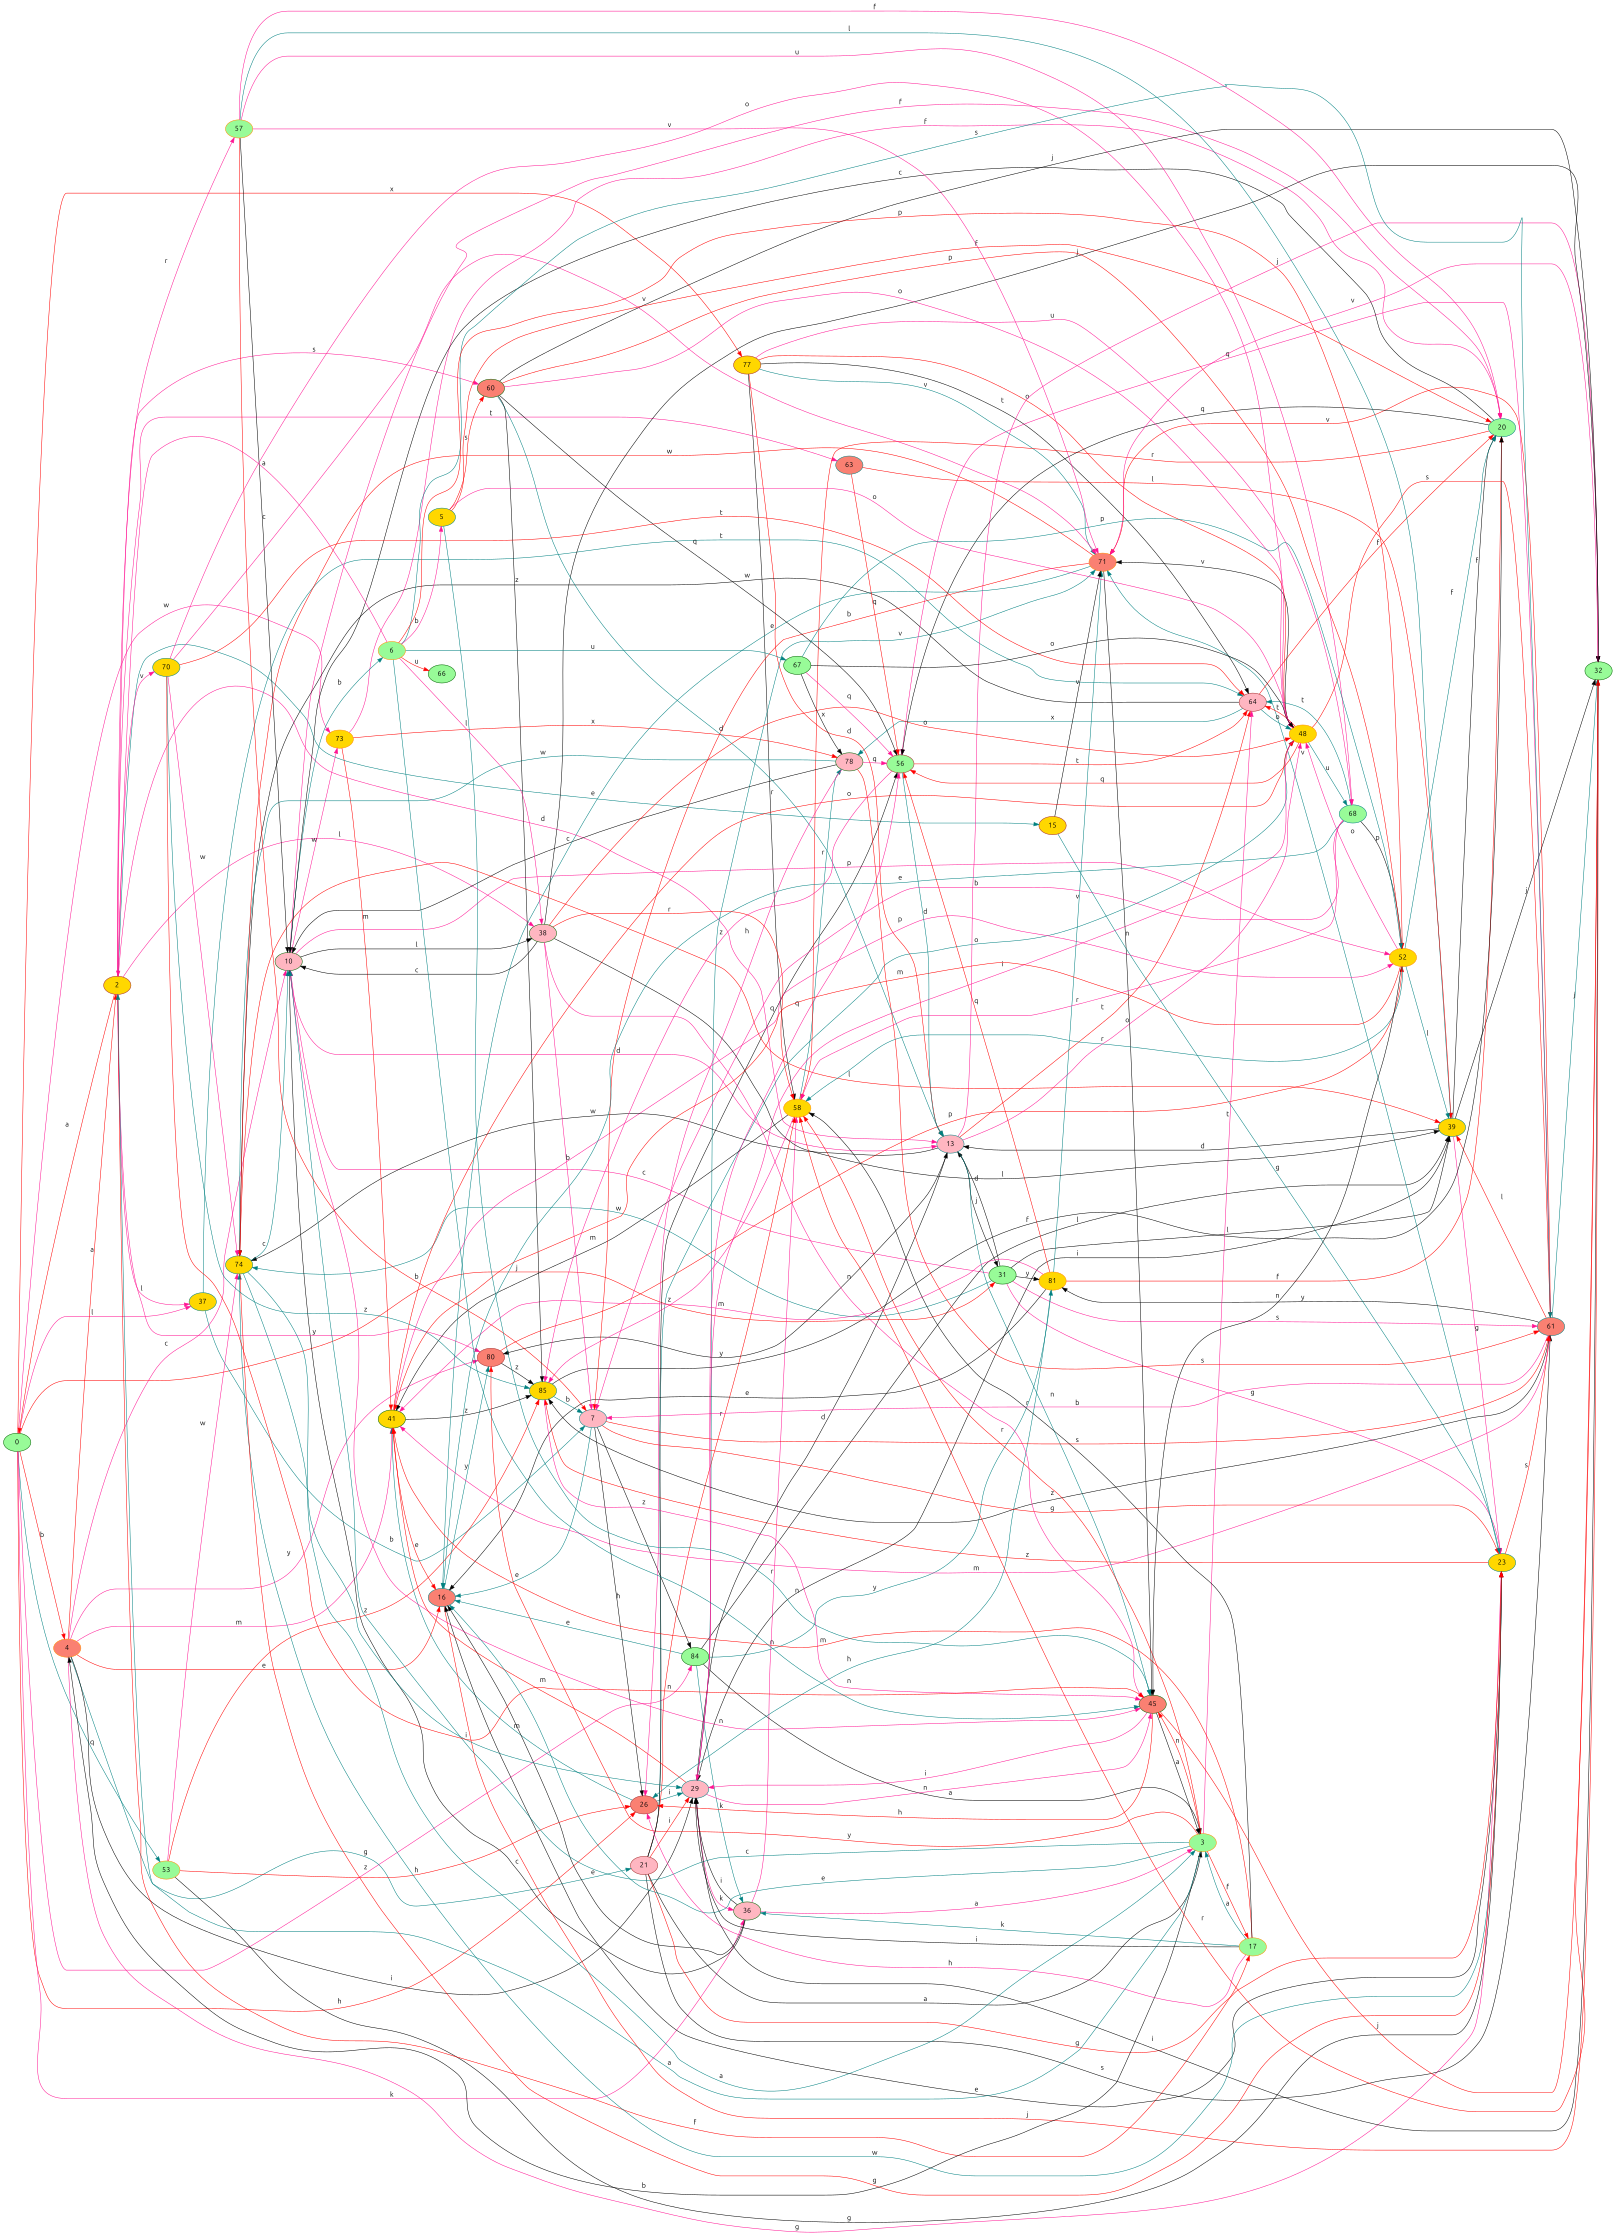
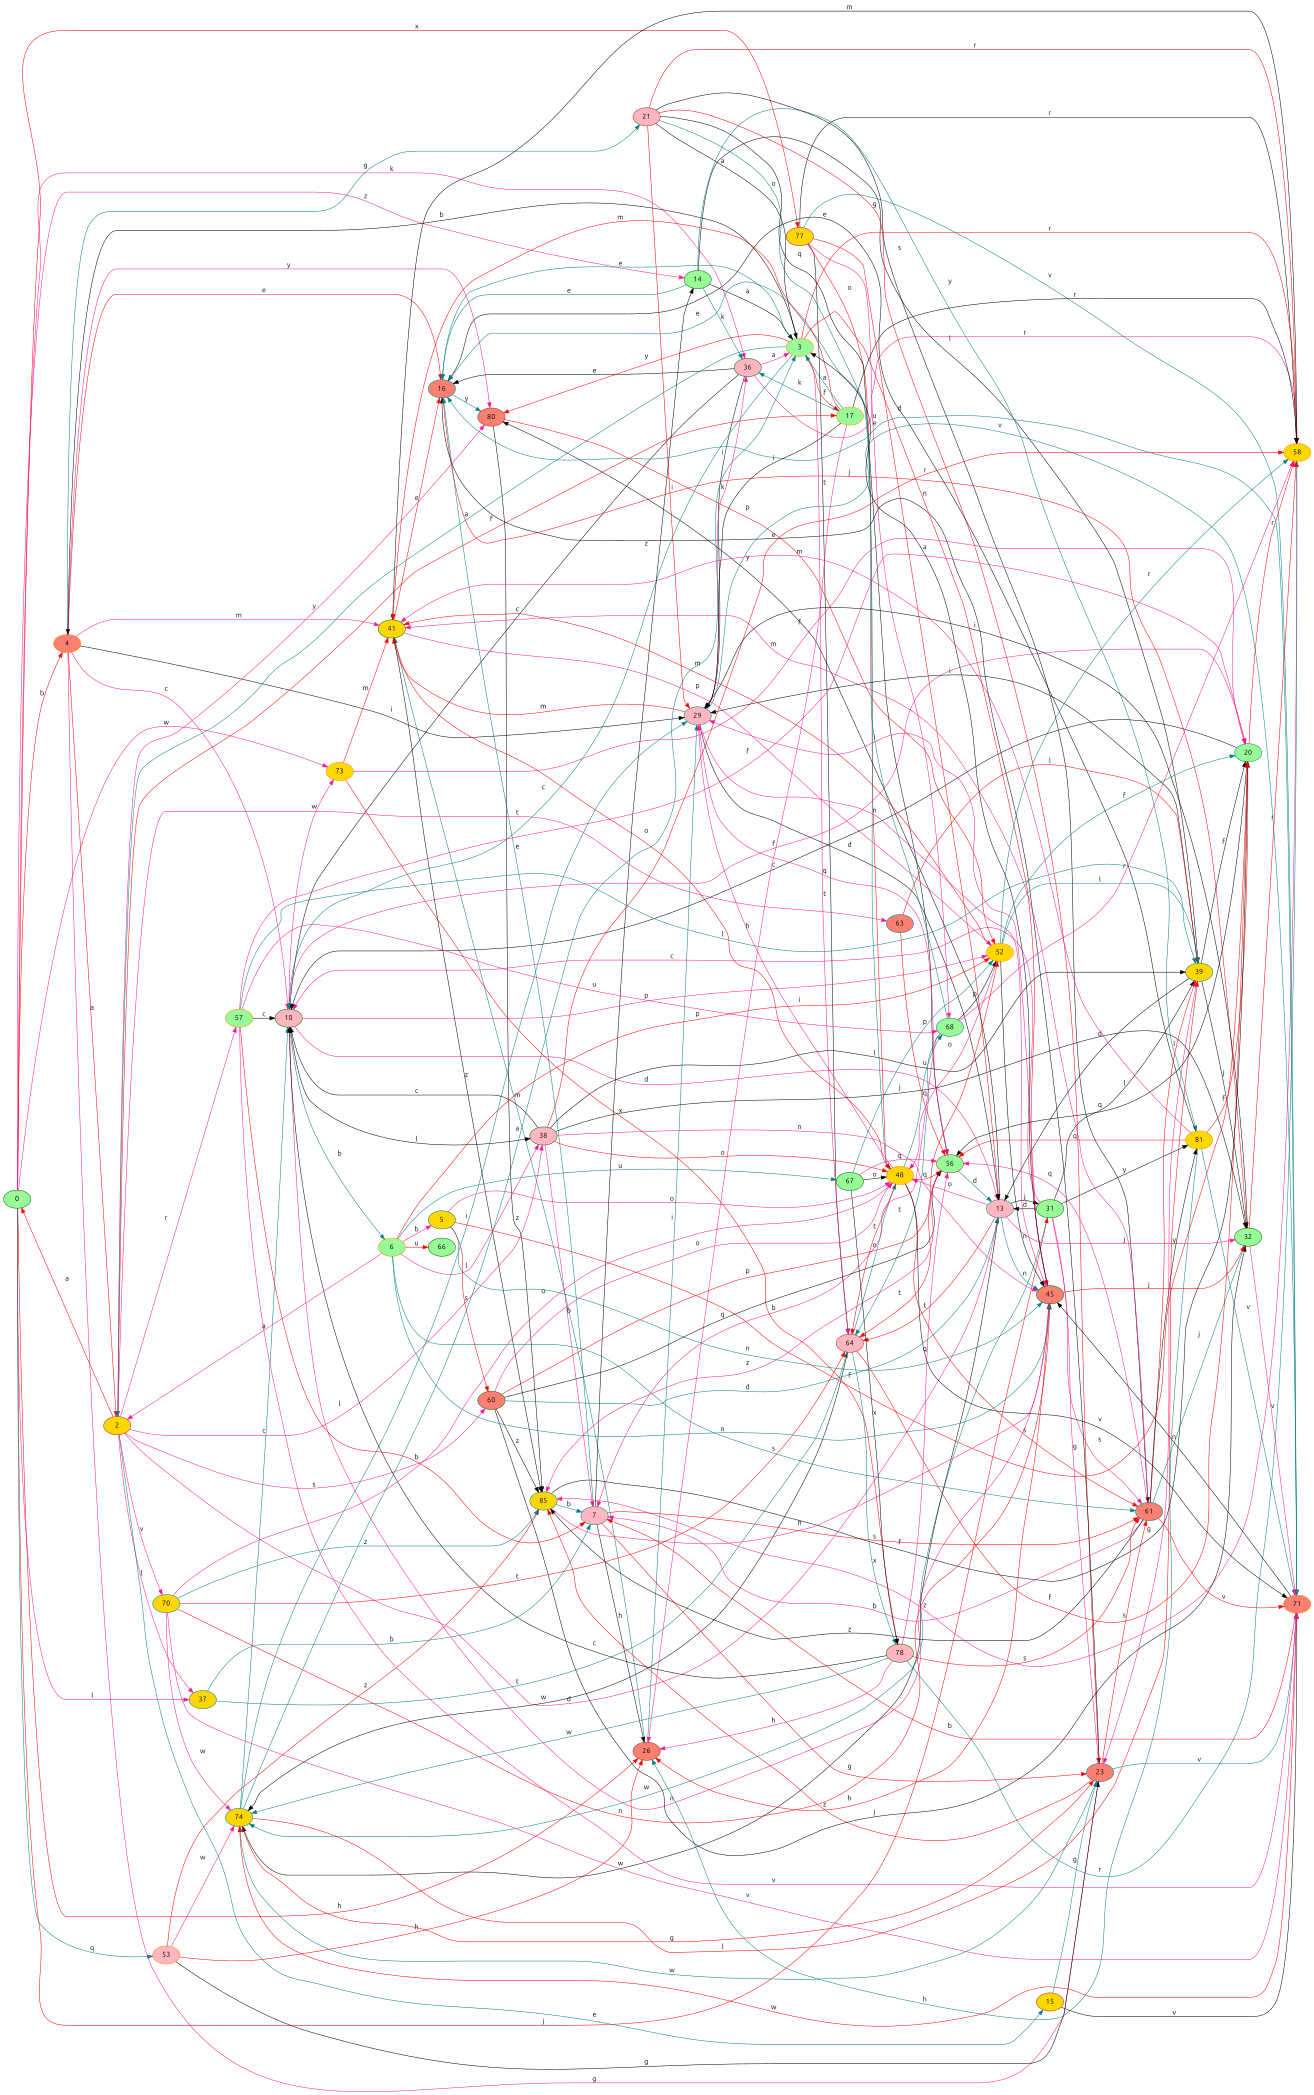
(820, 928) -> (1280, 1354)
(1502, 1563) -> (1100, 1772)
(695, 1657) -> (698, 280)
(166, 1870) -> (166, 1955)
